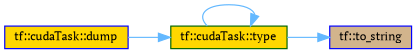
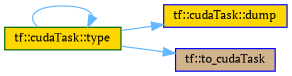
(143, 37) -> (137, 28)
(371, 37) -> (225, 60)
